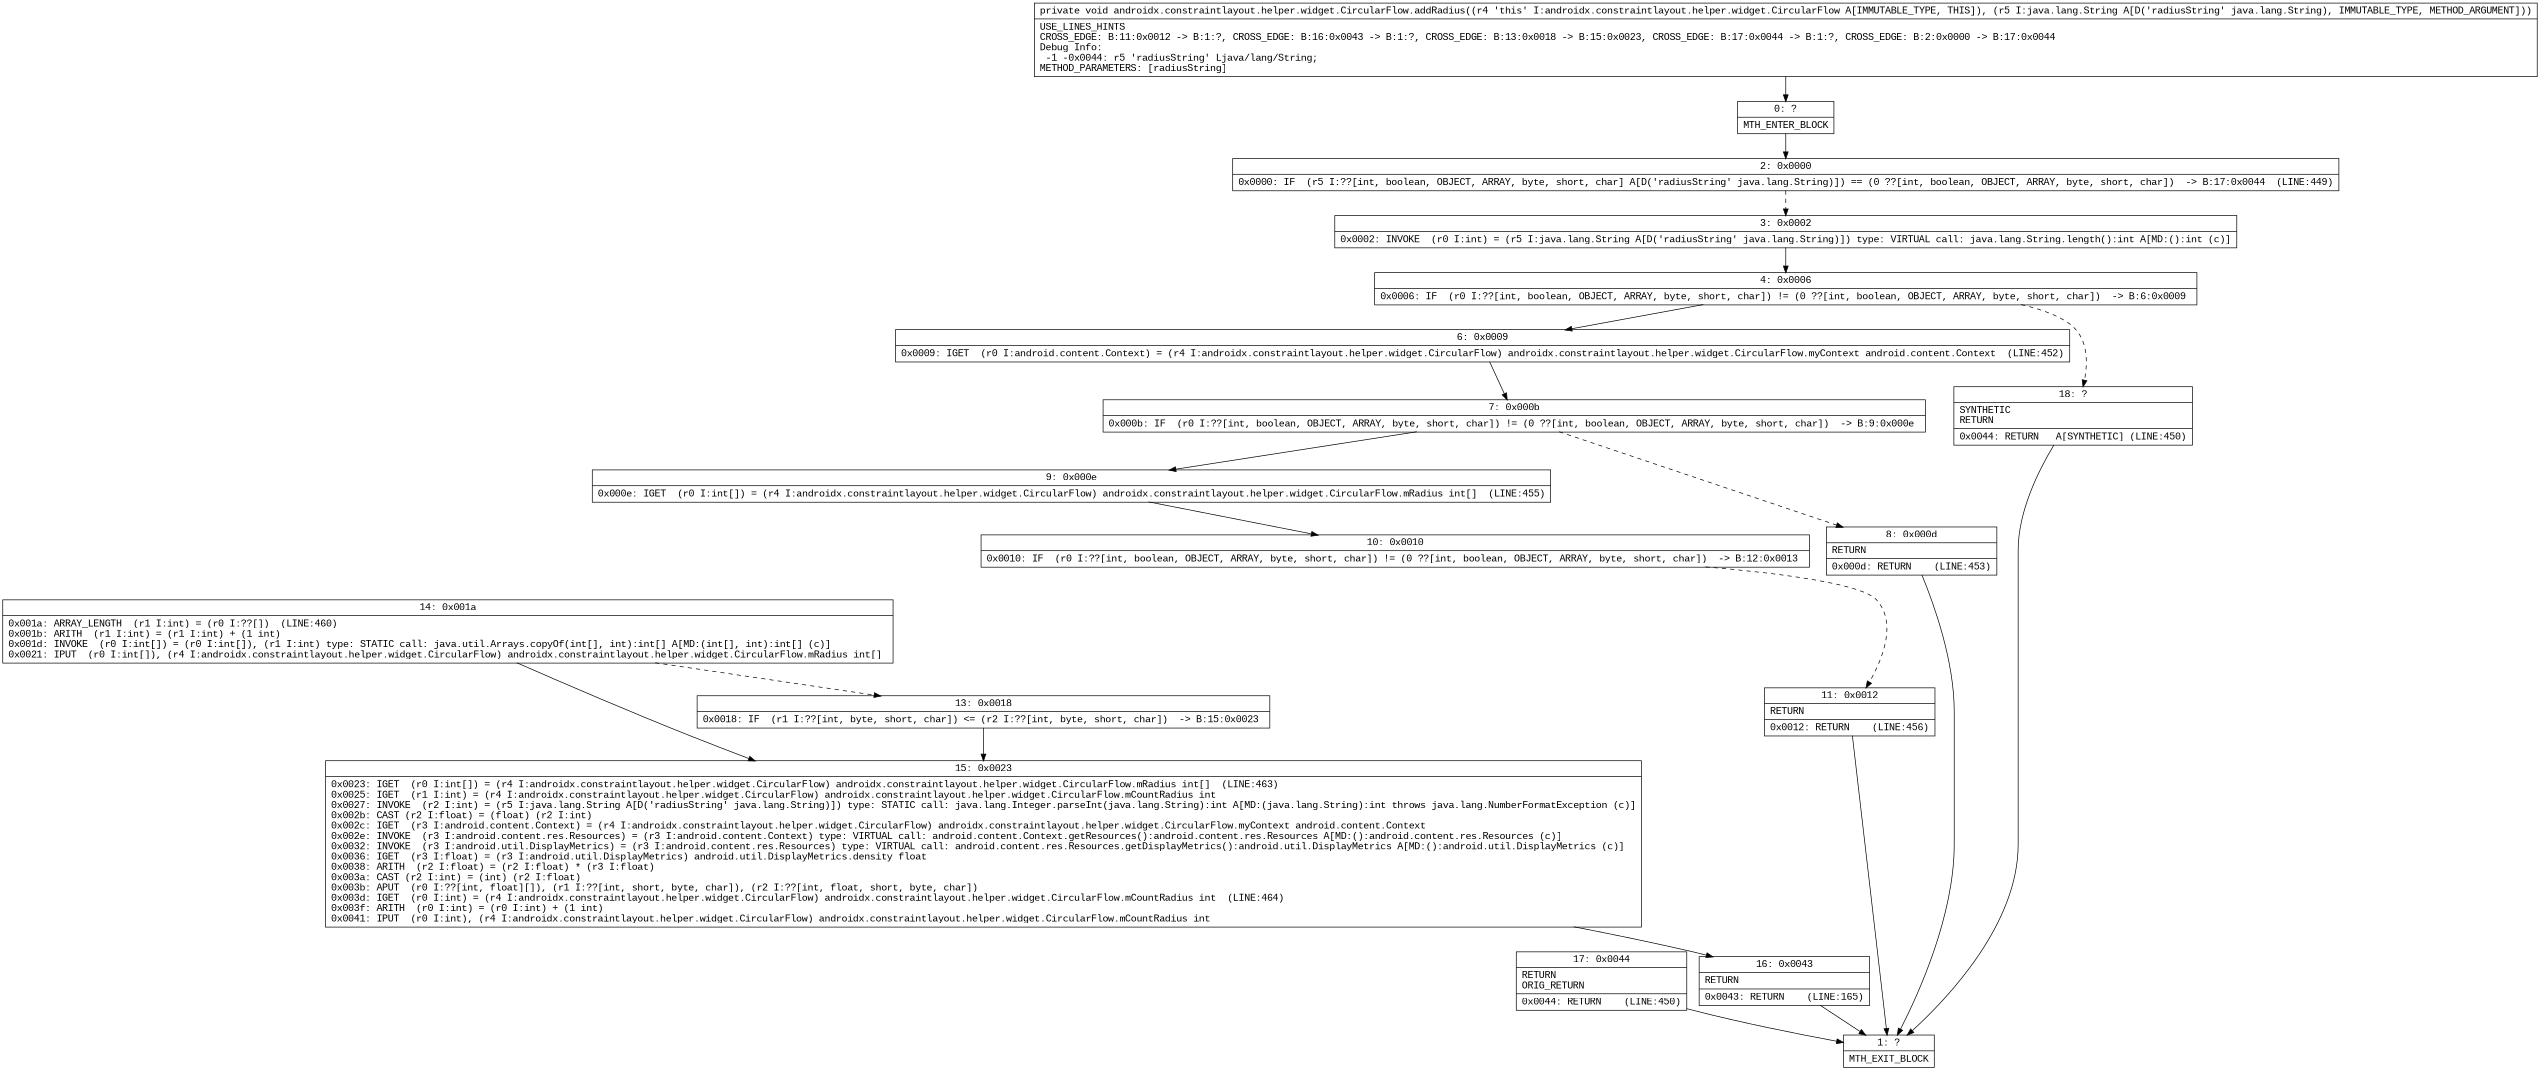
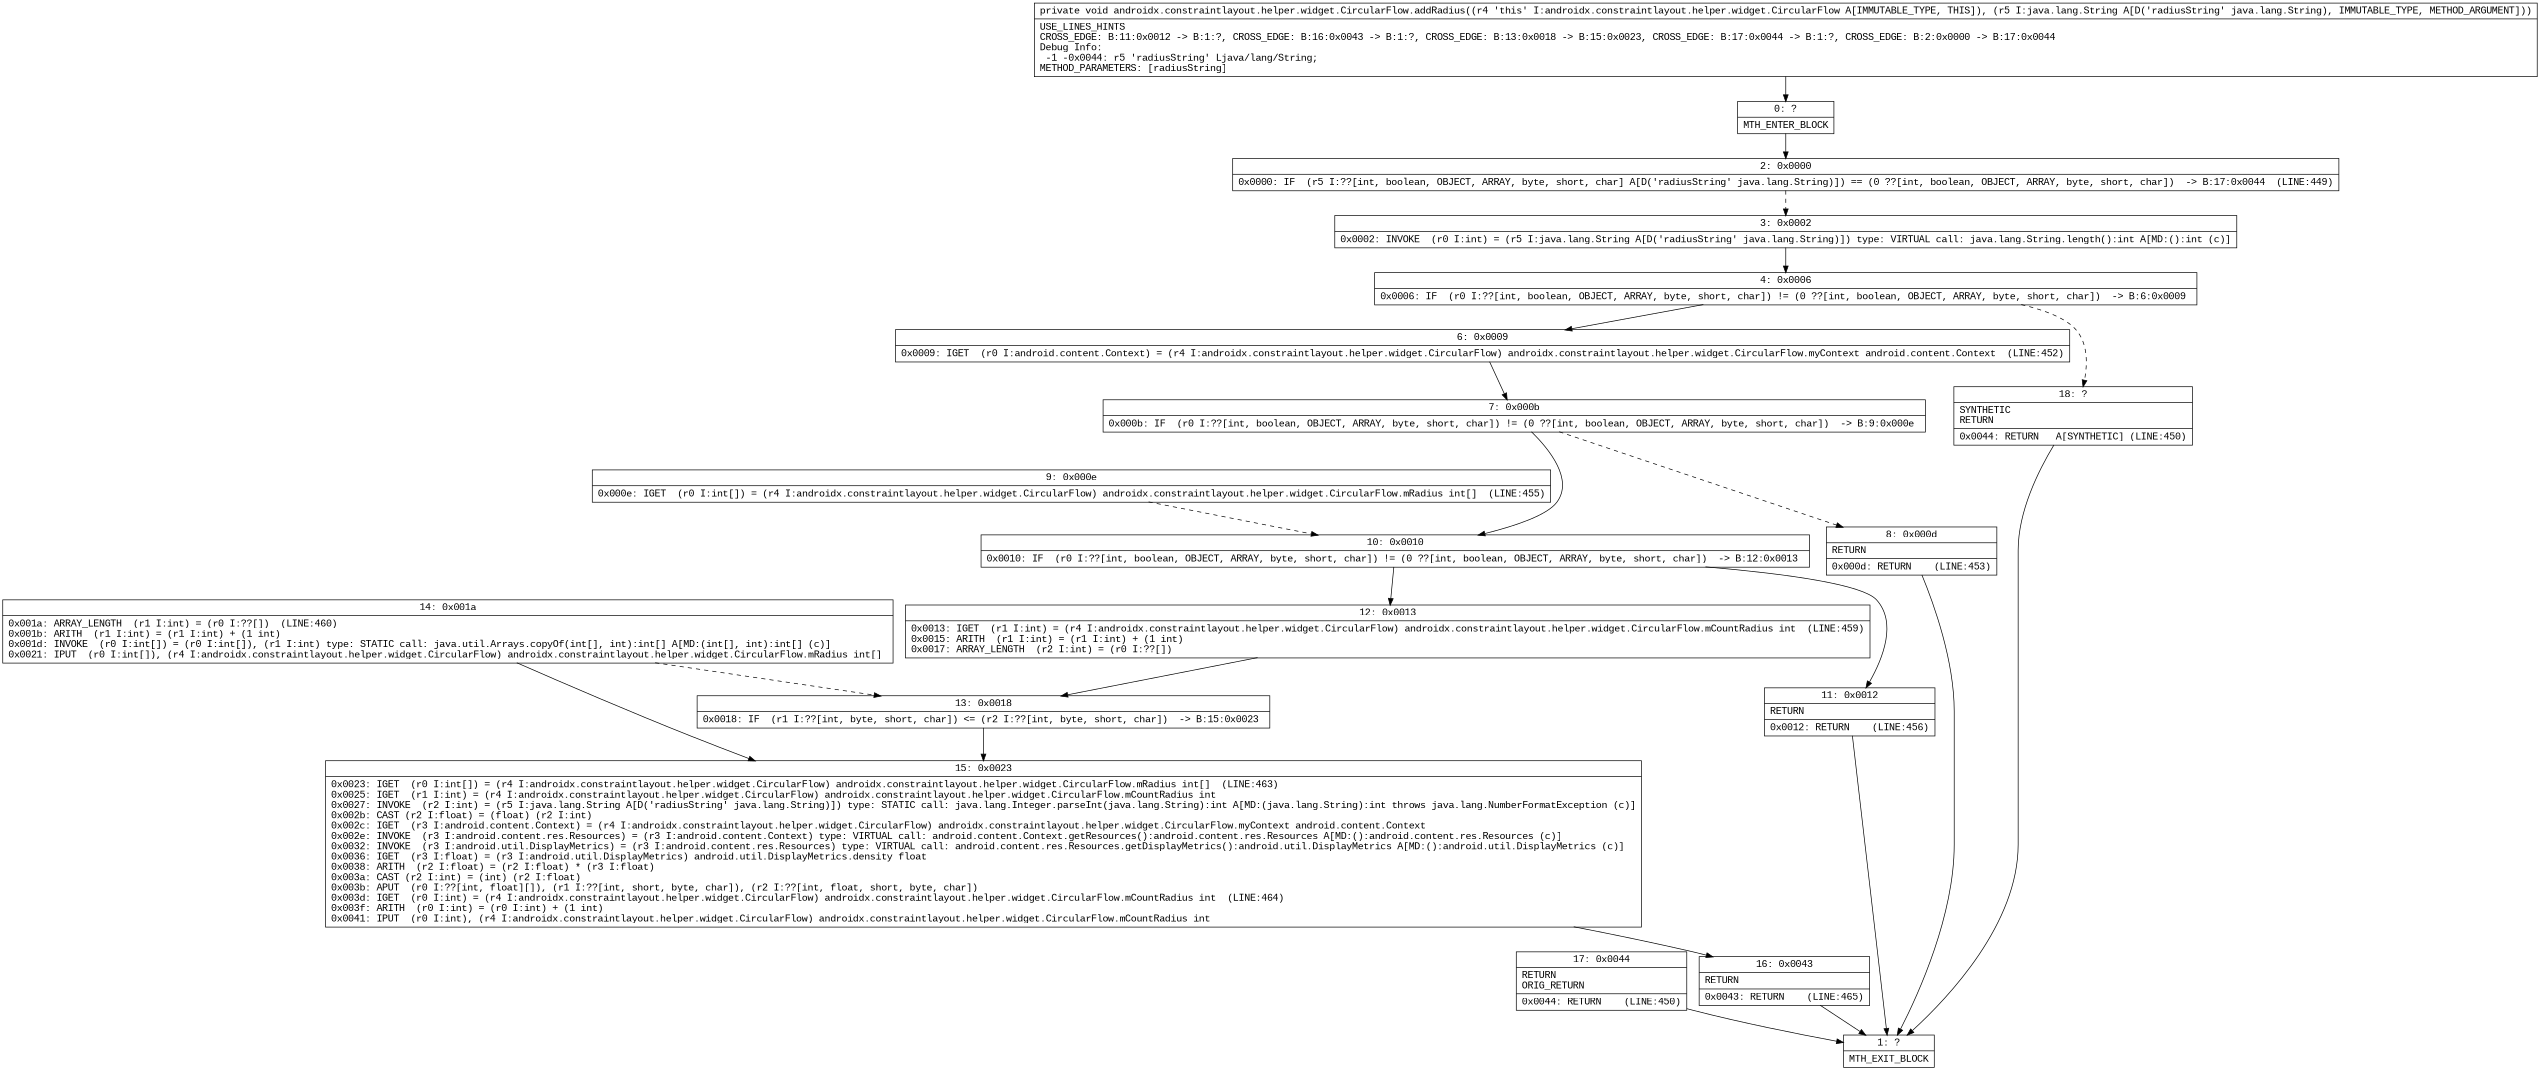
(1296, 450) -> (1557, 501)
(1230, 518) -> (1230, 518)
(1836, 584) -> (1836, 584)
none -> (1388, 631)
(1784, 997) -> (1784, 997)
